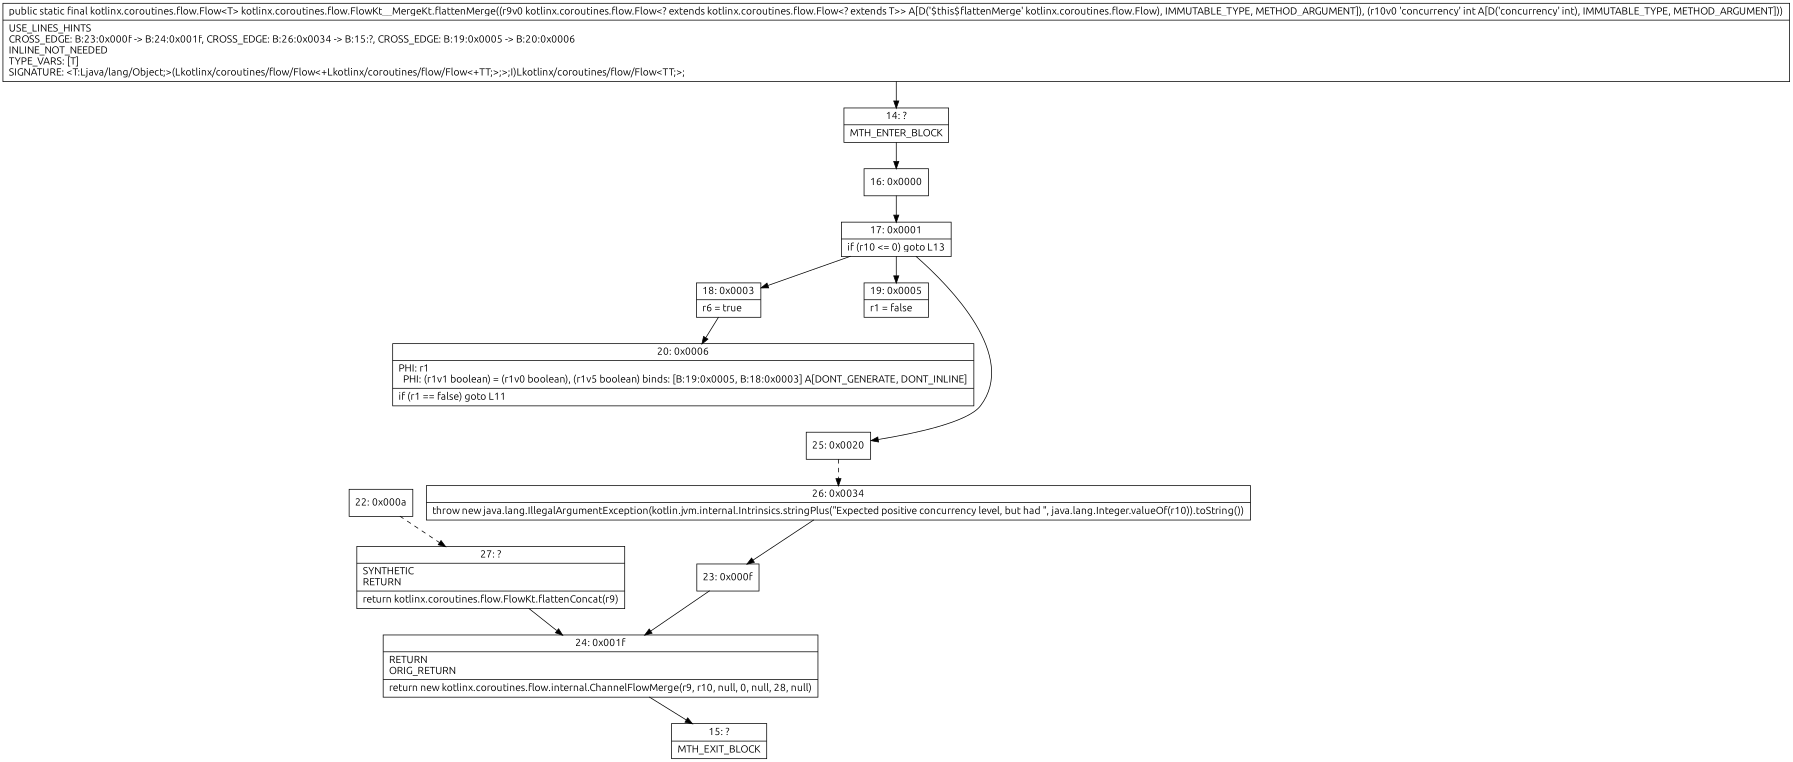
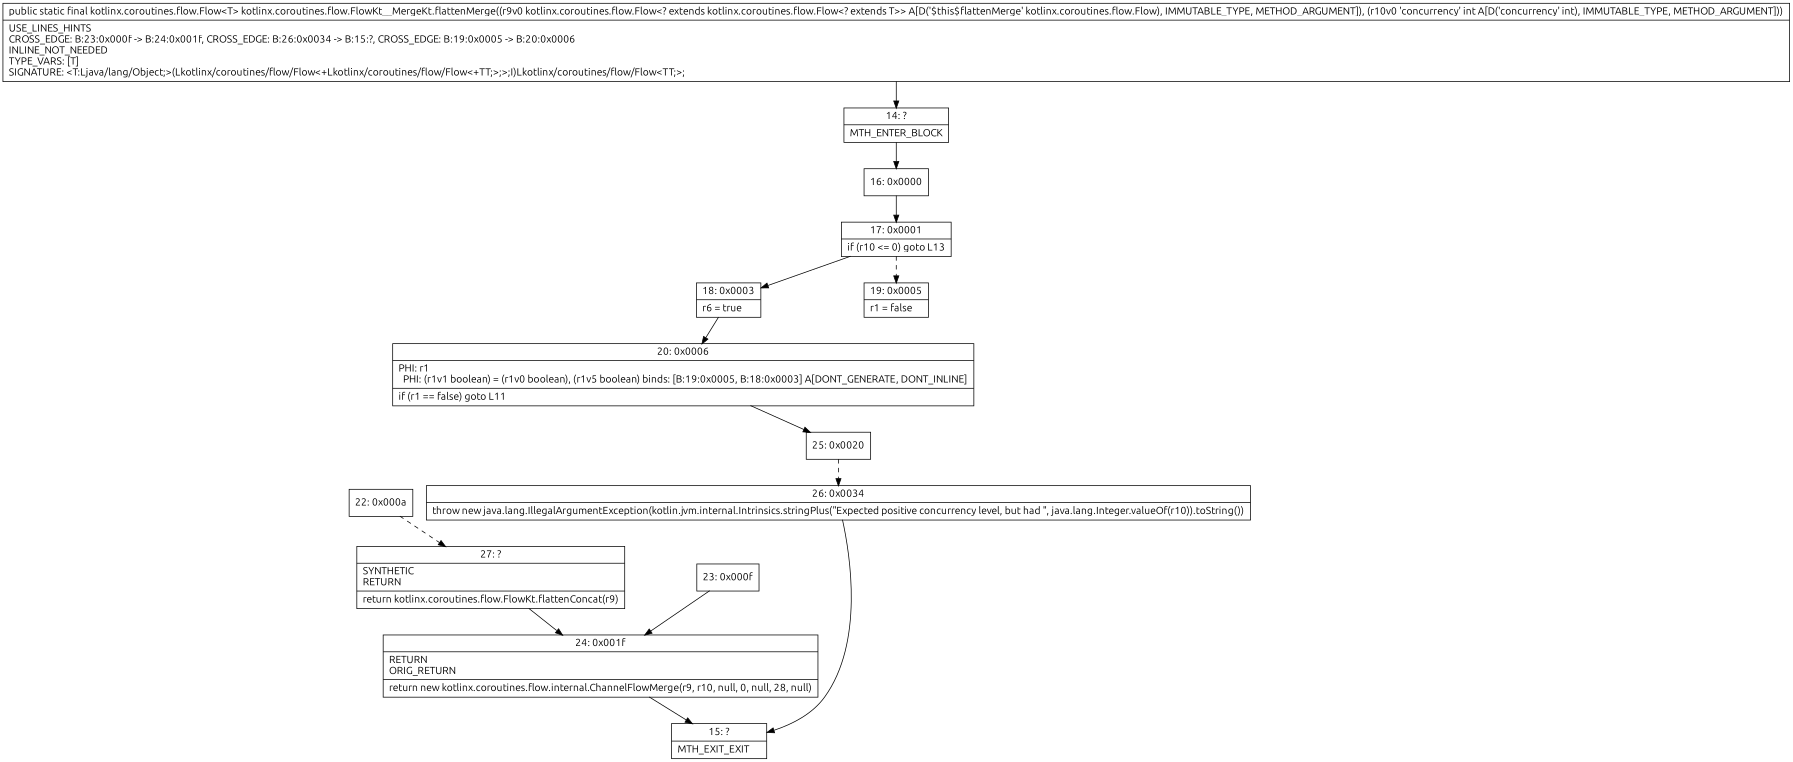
(896, 266) -> (896, 266)
(991, 374) -> (777, 418)
(783, 540) -> (847, 641)
(719, 750) -> (714, 750)
